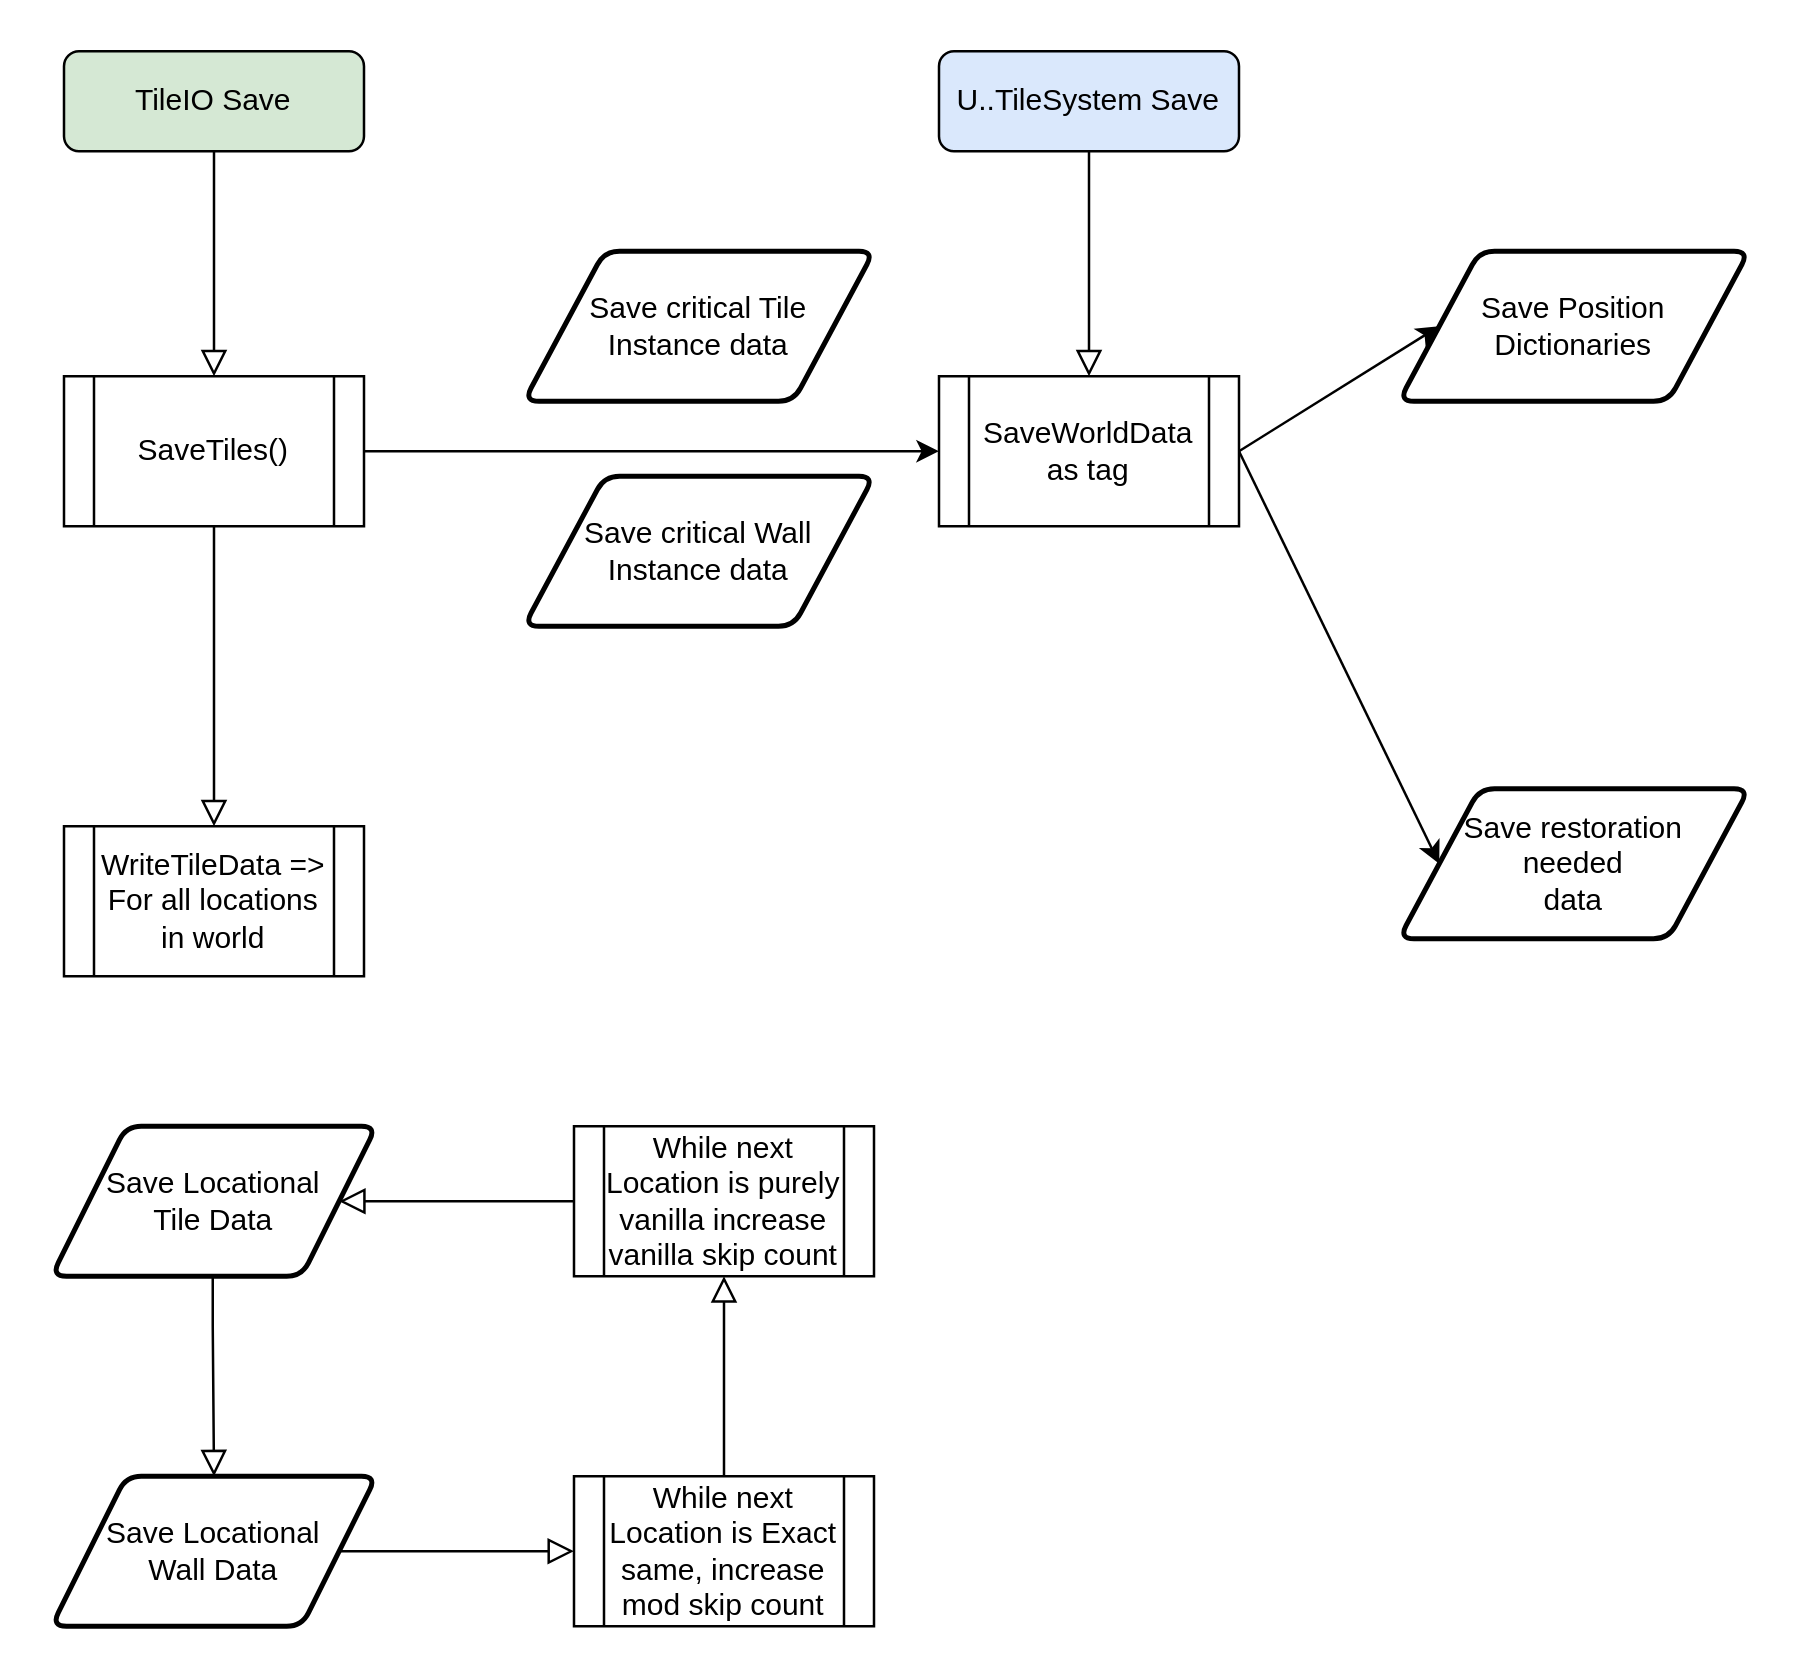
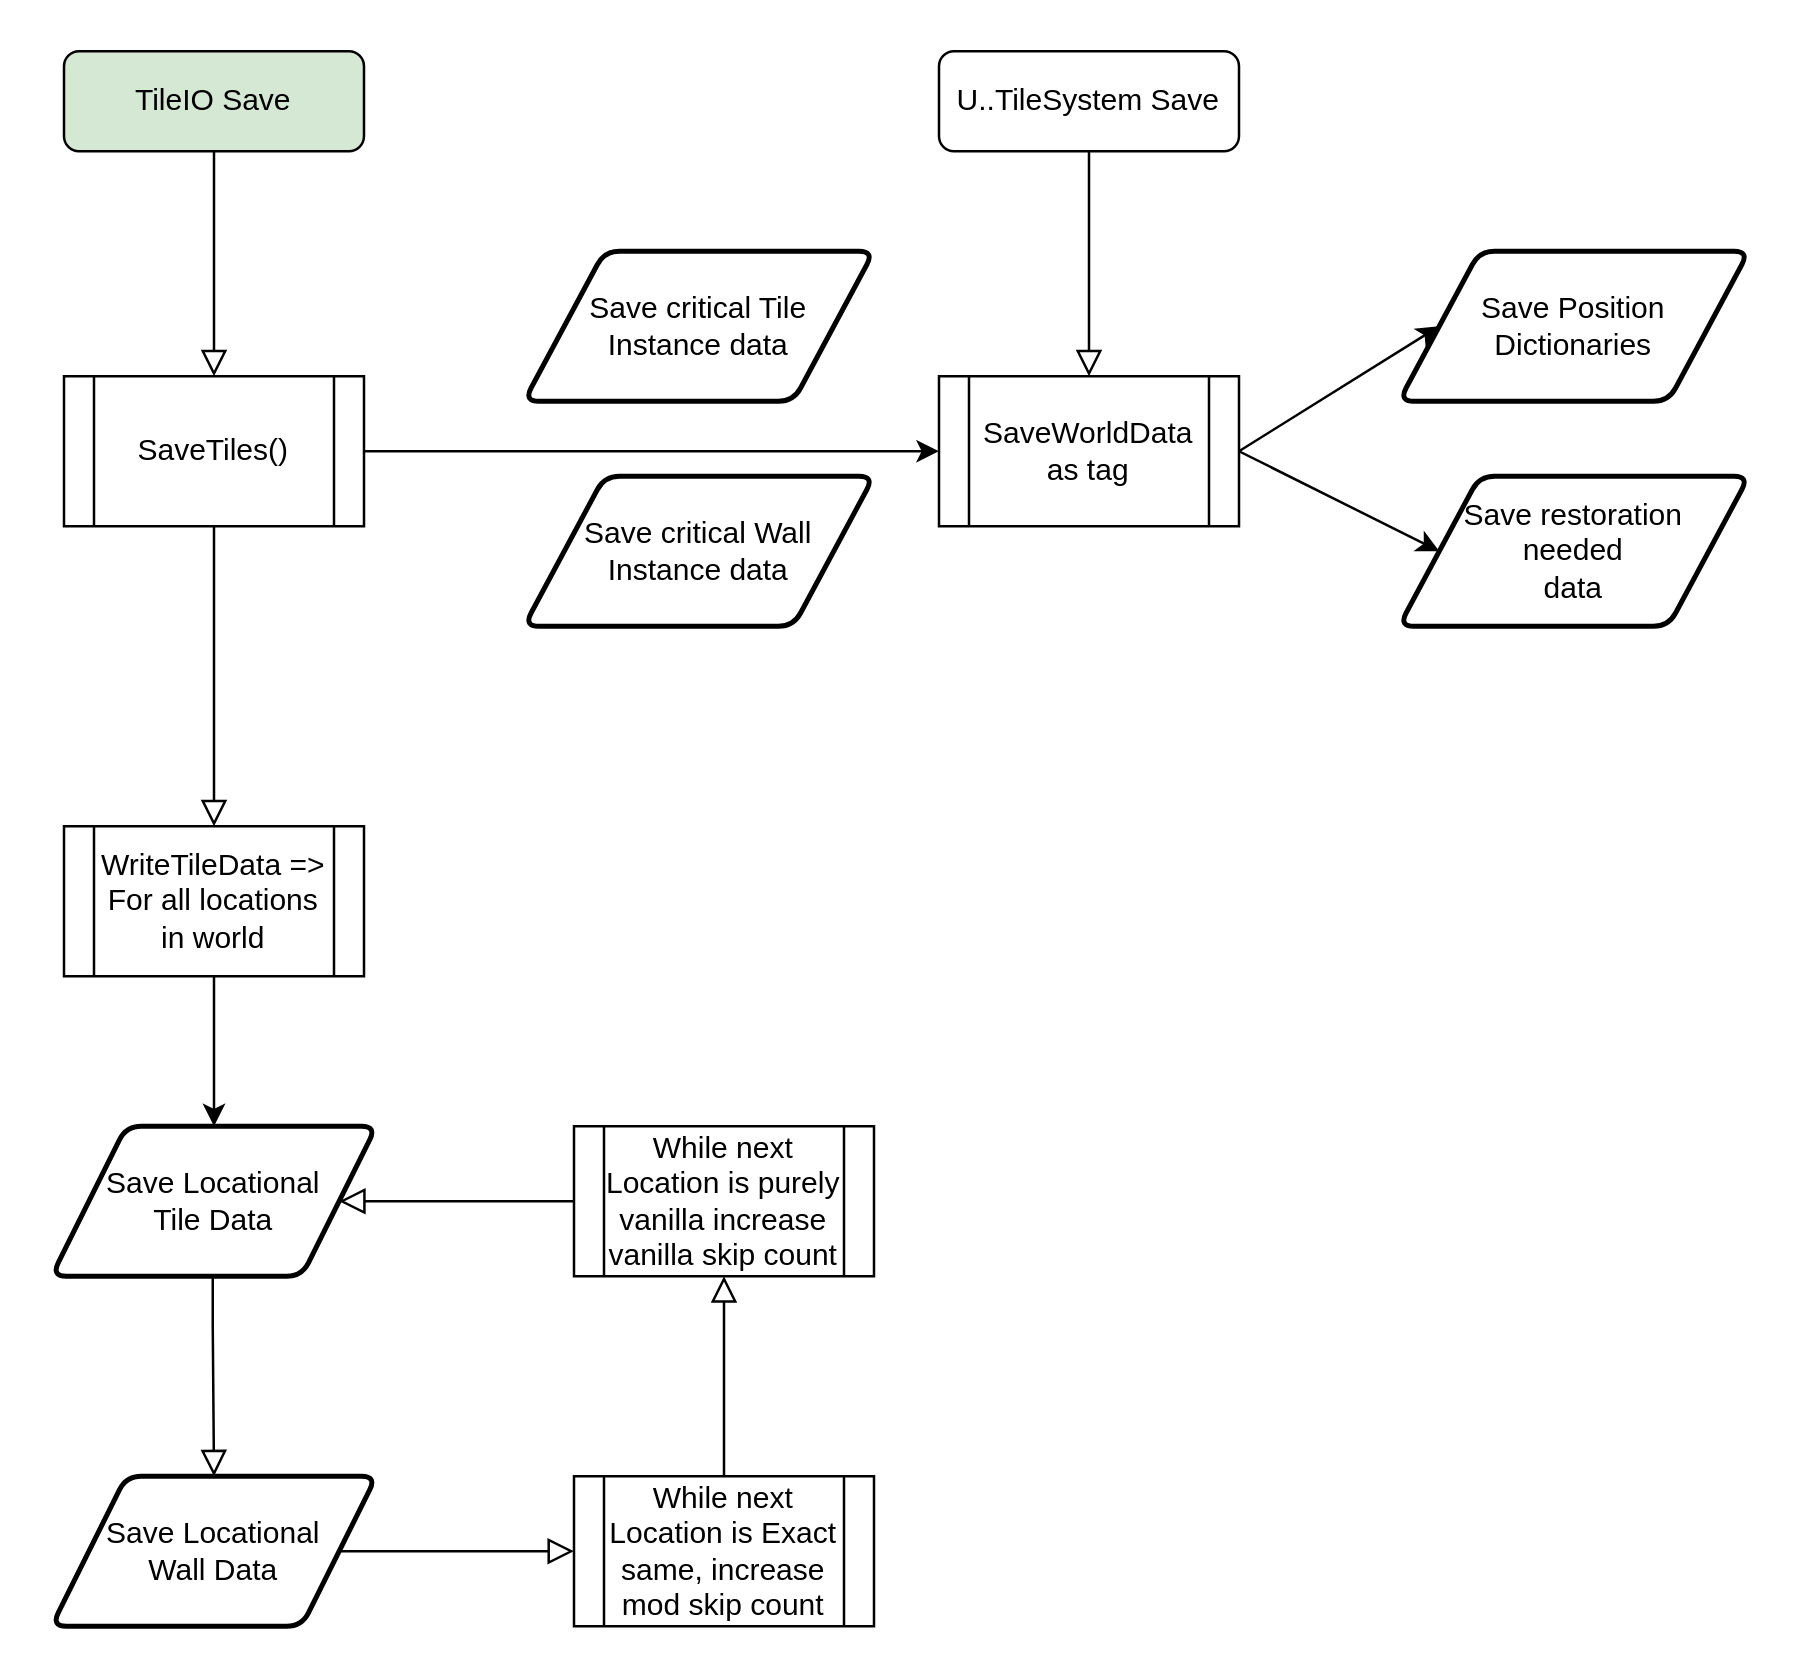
(1089, 101) -> (1089, 101)
(1574, 864) -> (1574, 551)
none -> (214, 1043)
